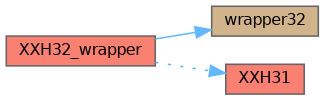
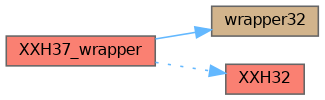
(81, 51) -> (81, 51)
(265, 79) -> (265, 79)
